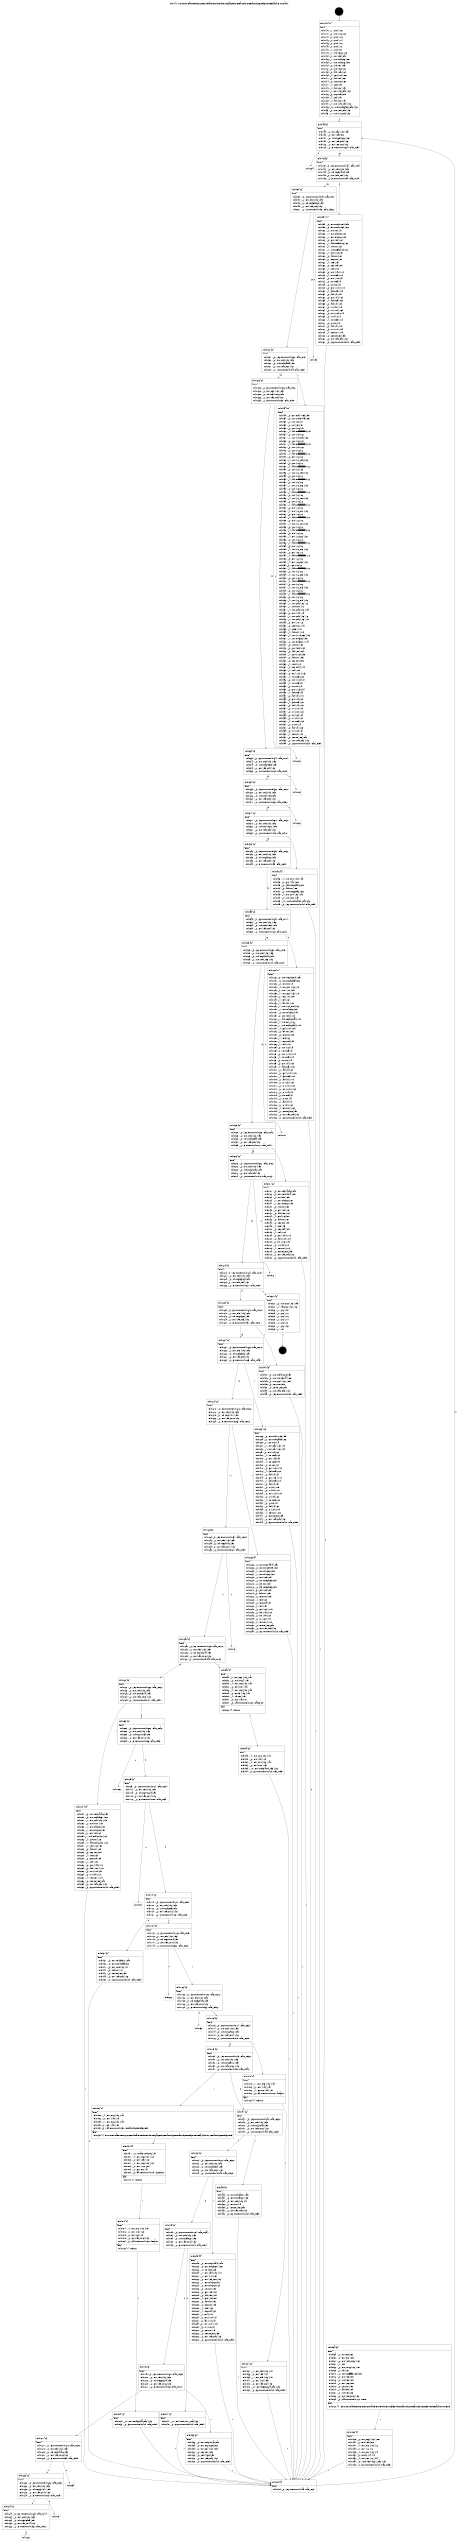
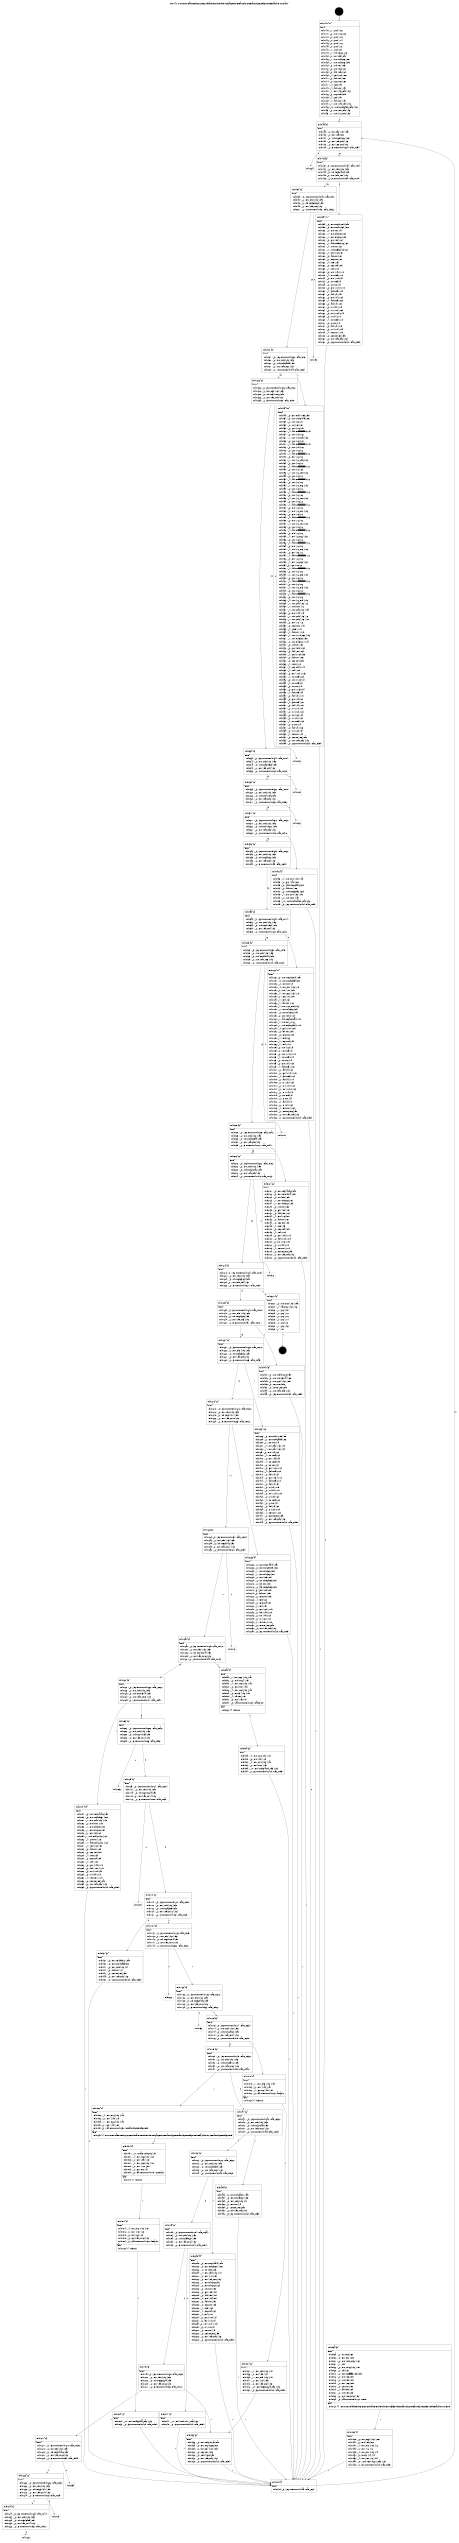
(278, 2436) -> (244, 2413)
